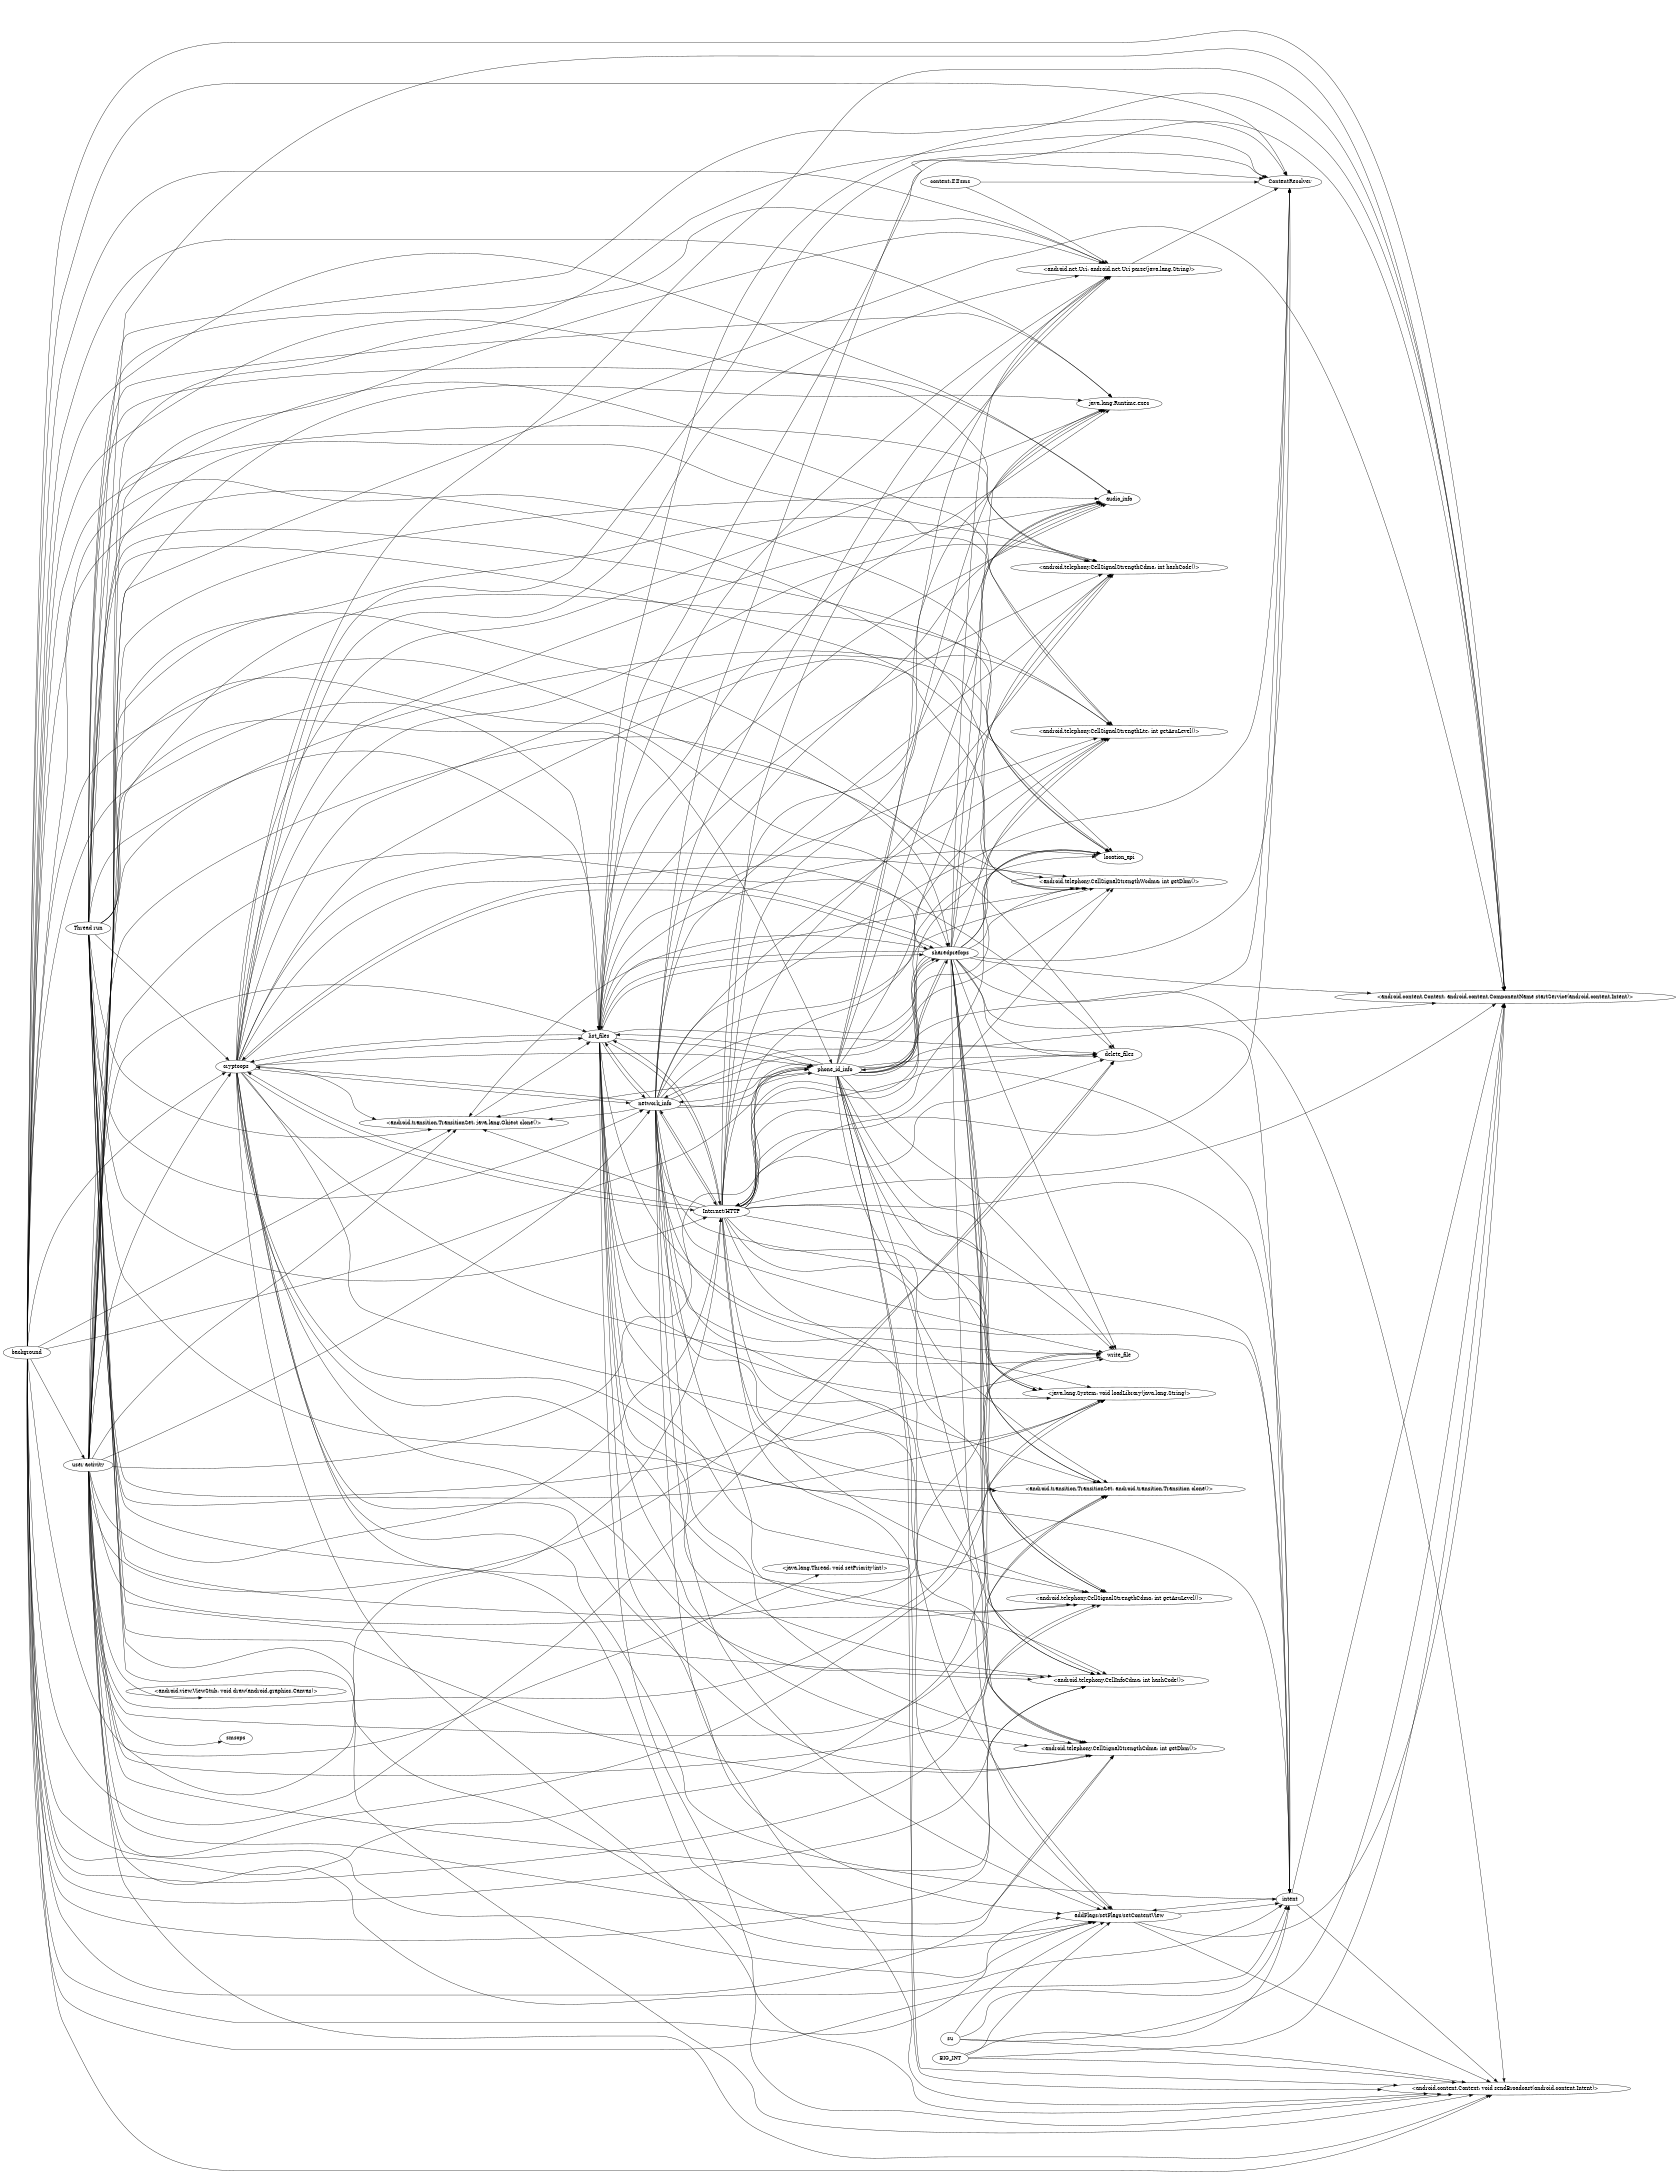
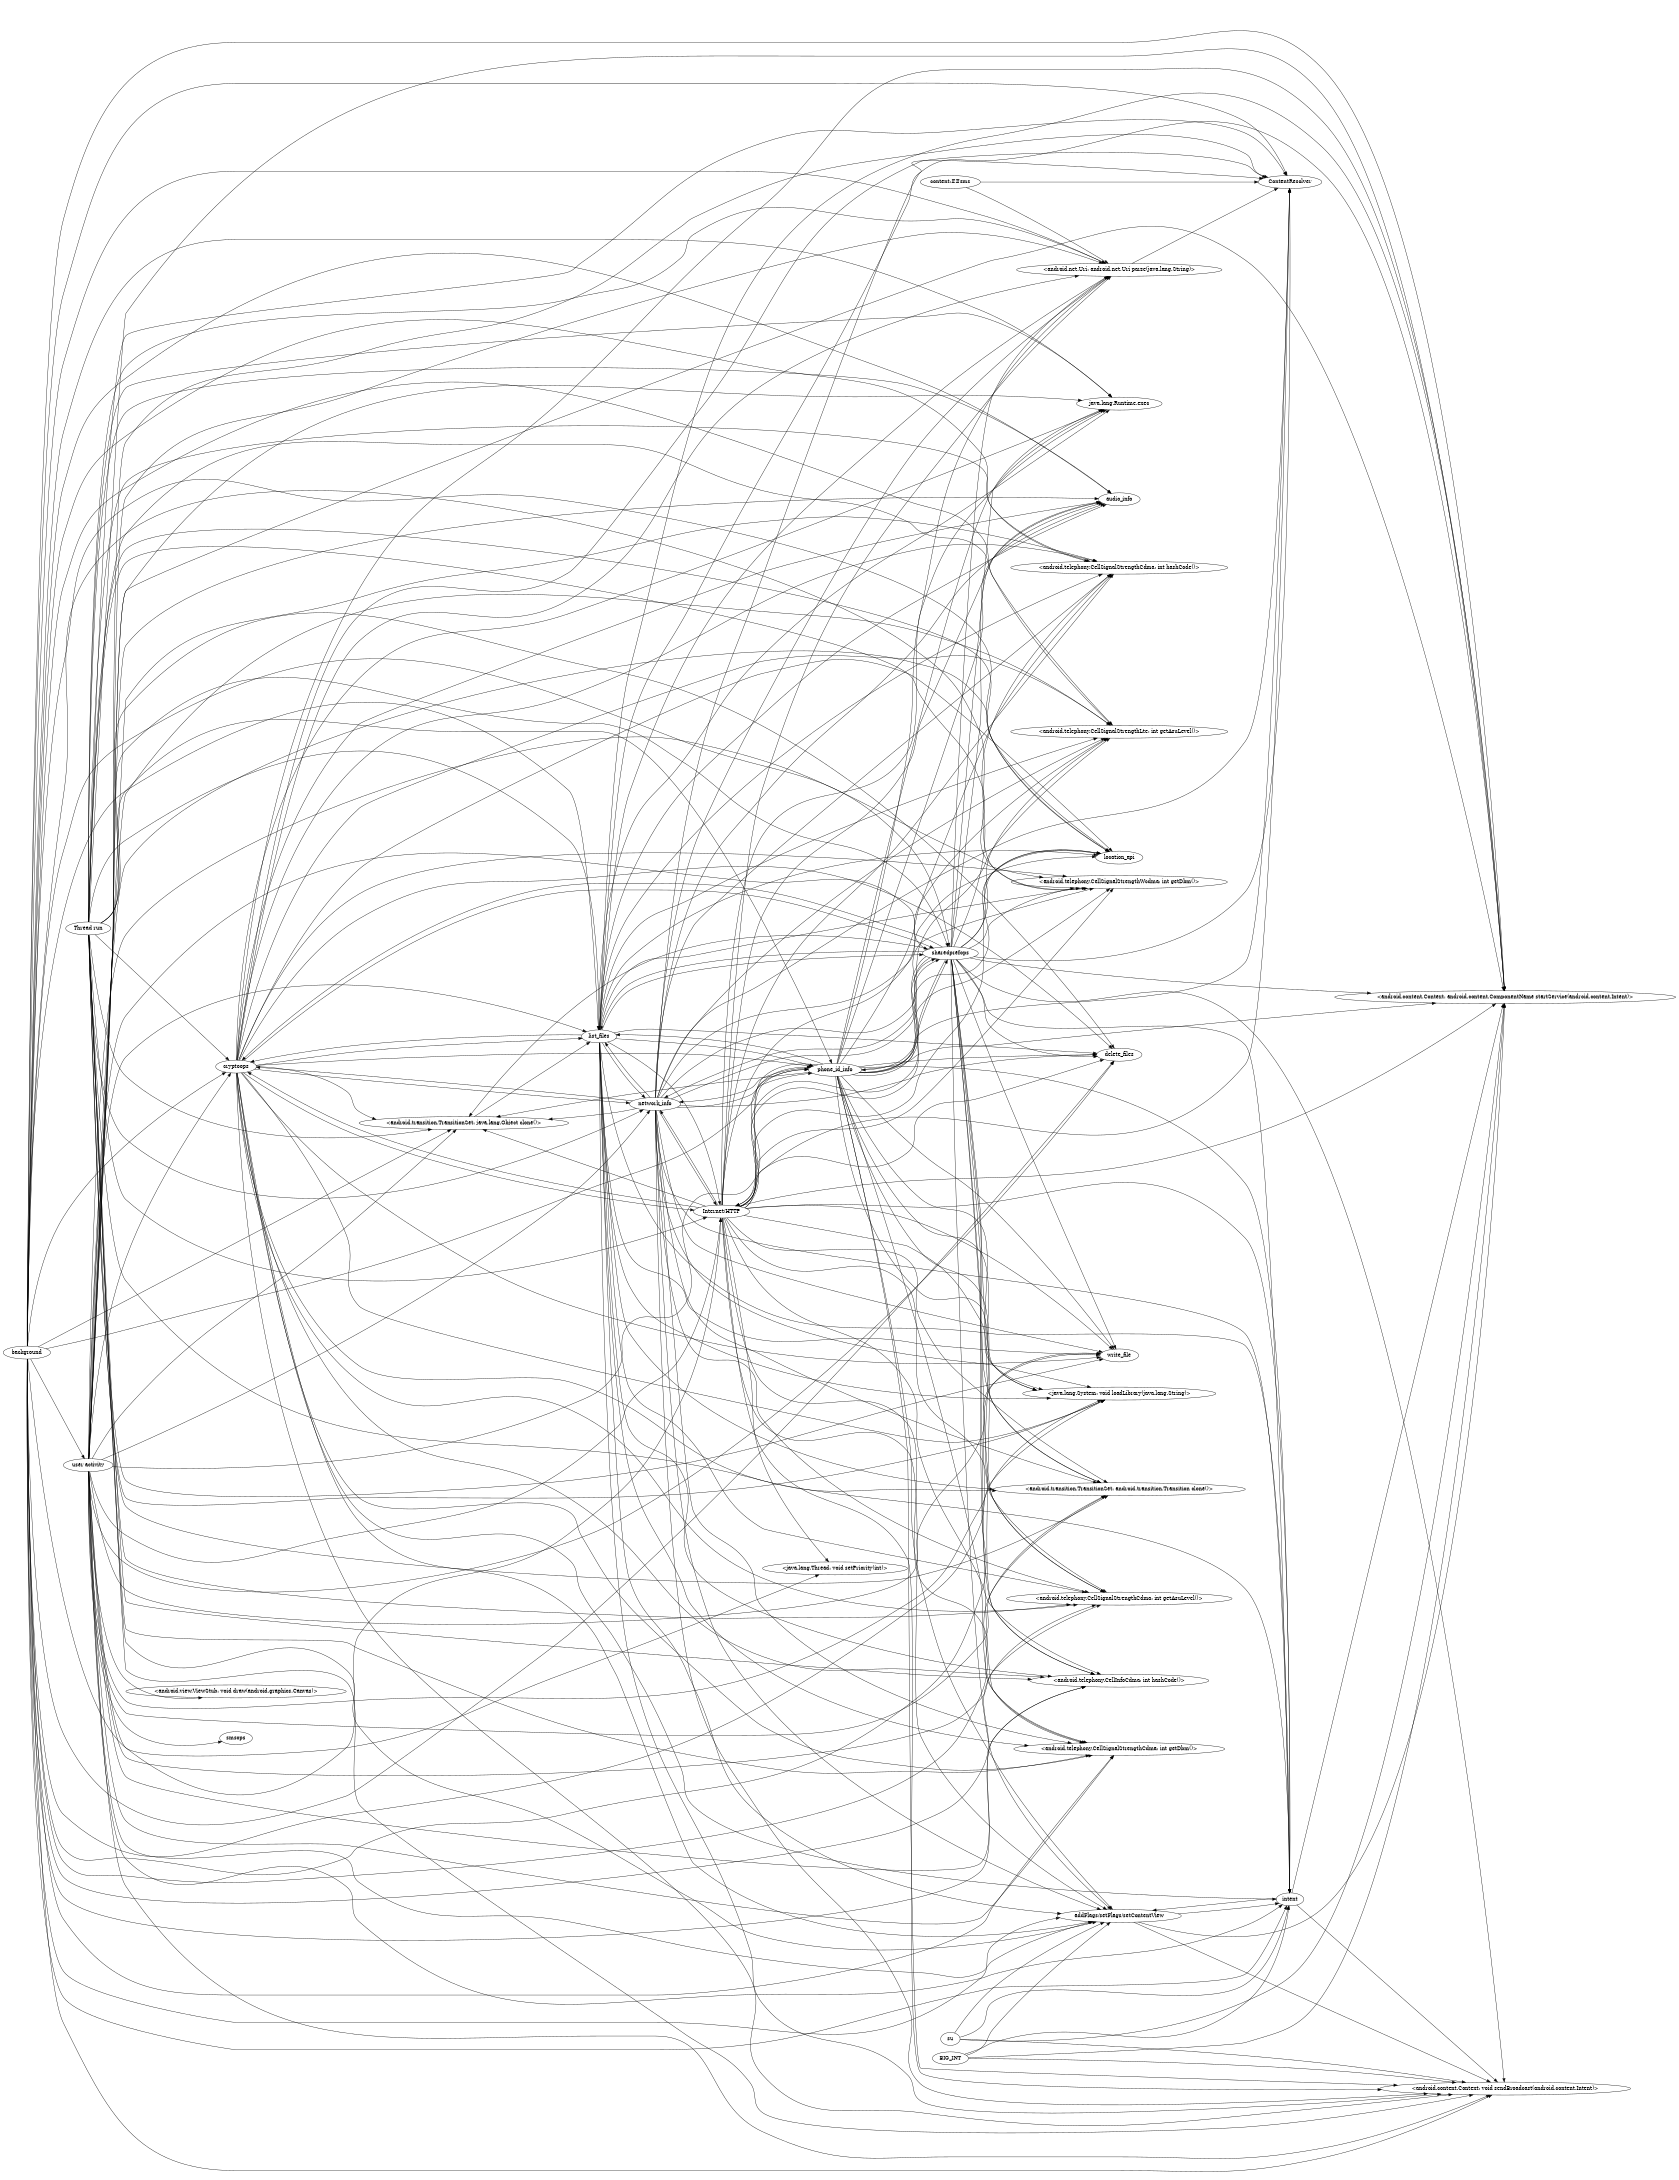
(694, 1113) -> (752, 1398)
(751, 1517) -> none
